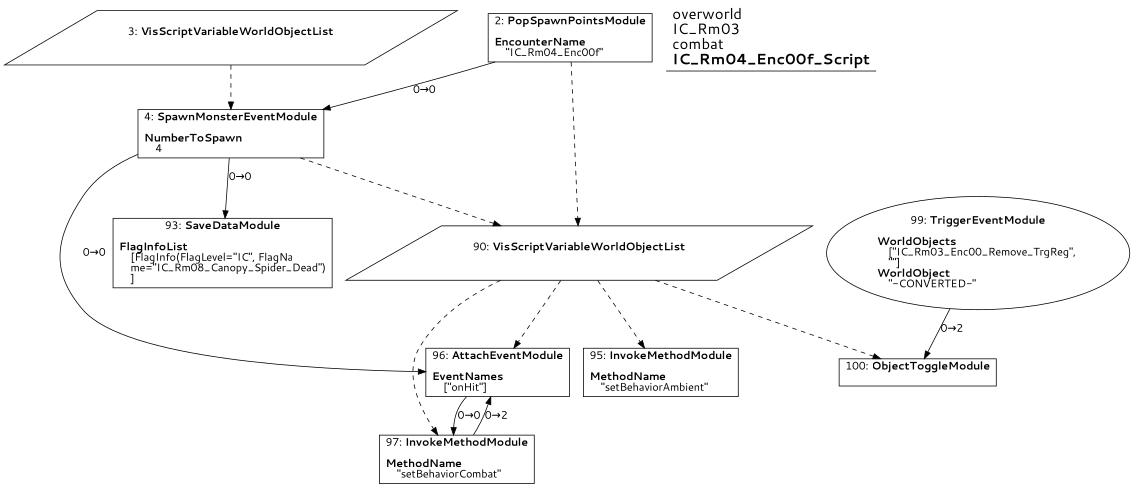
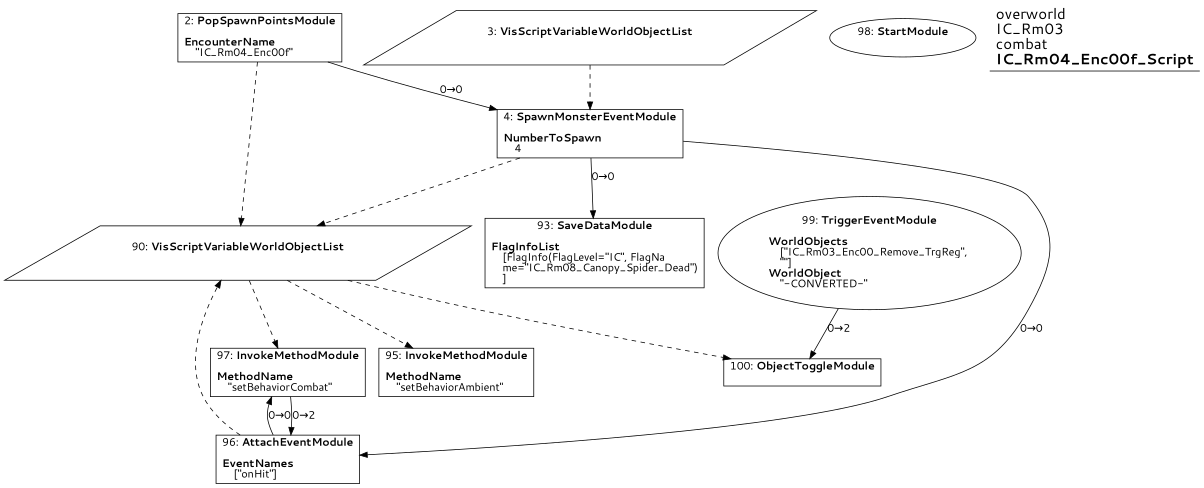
none -> (903, 38)
(540, 311) -> (196, 367)
